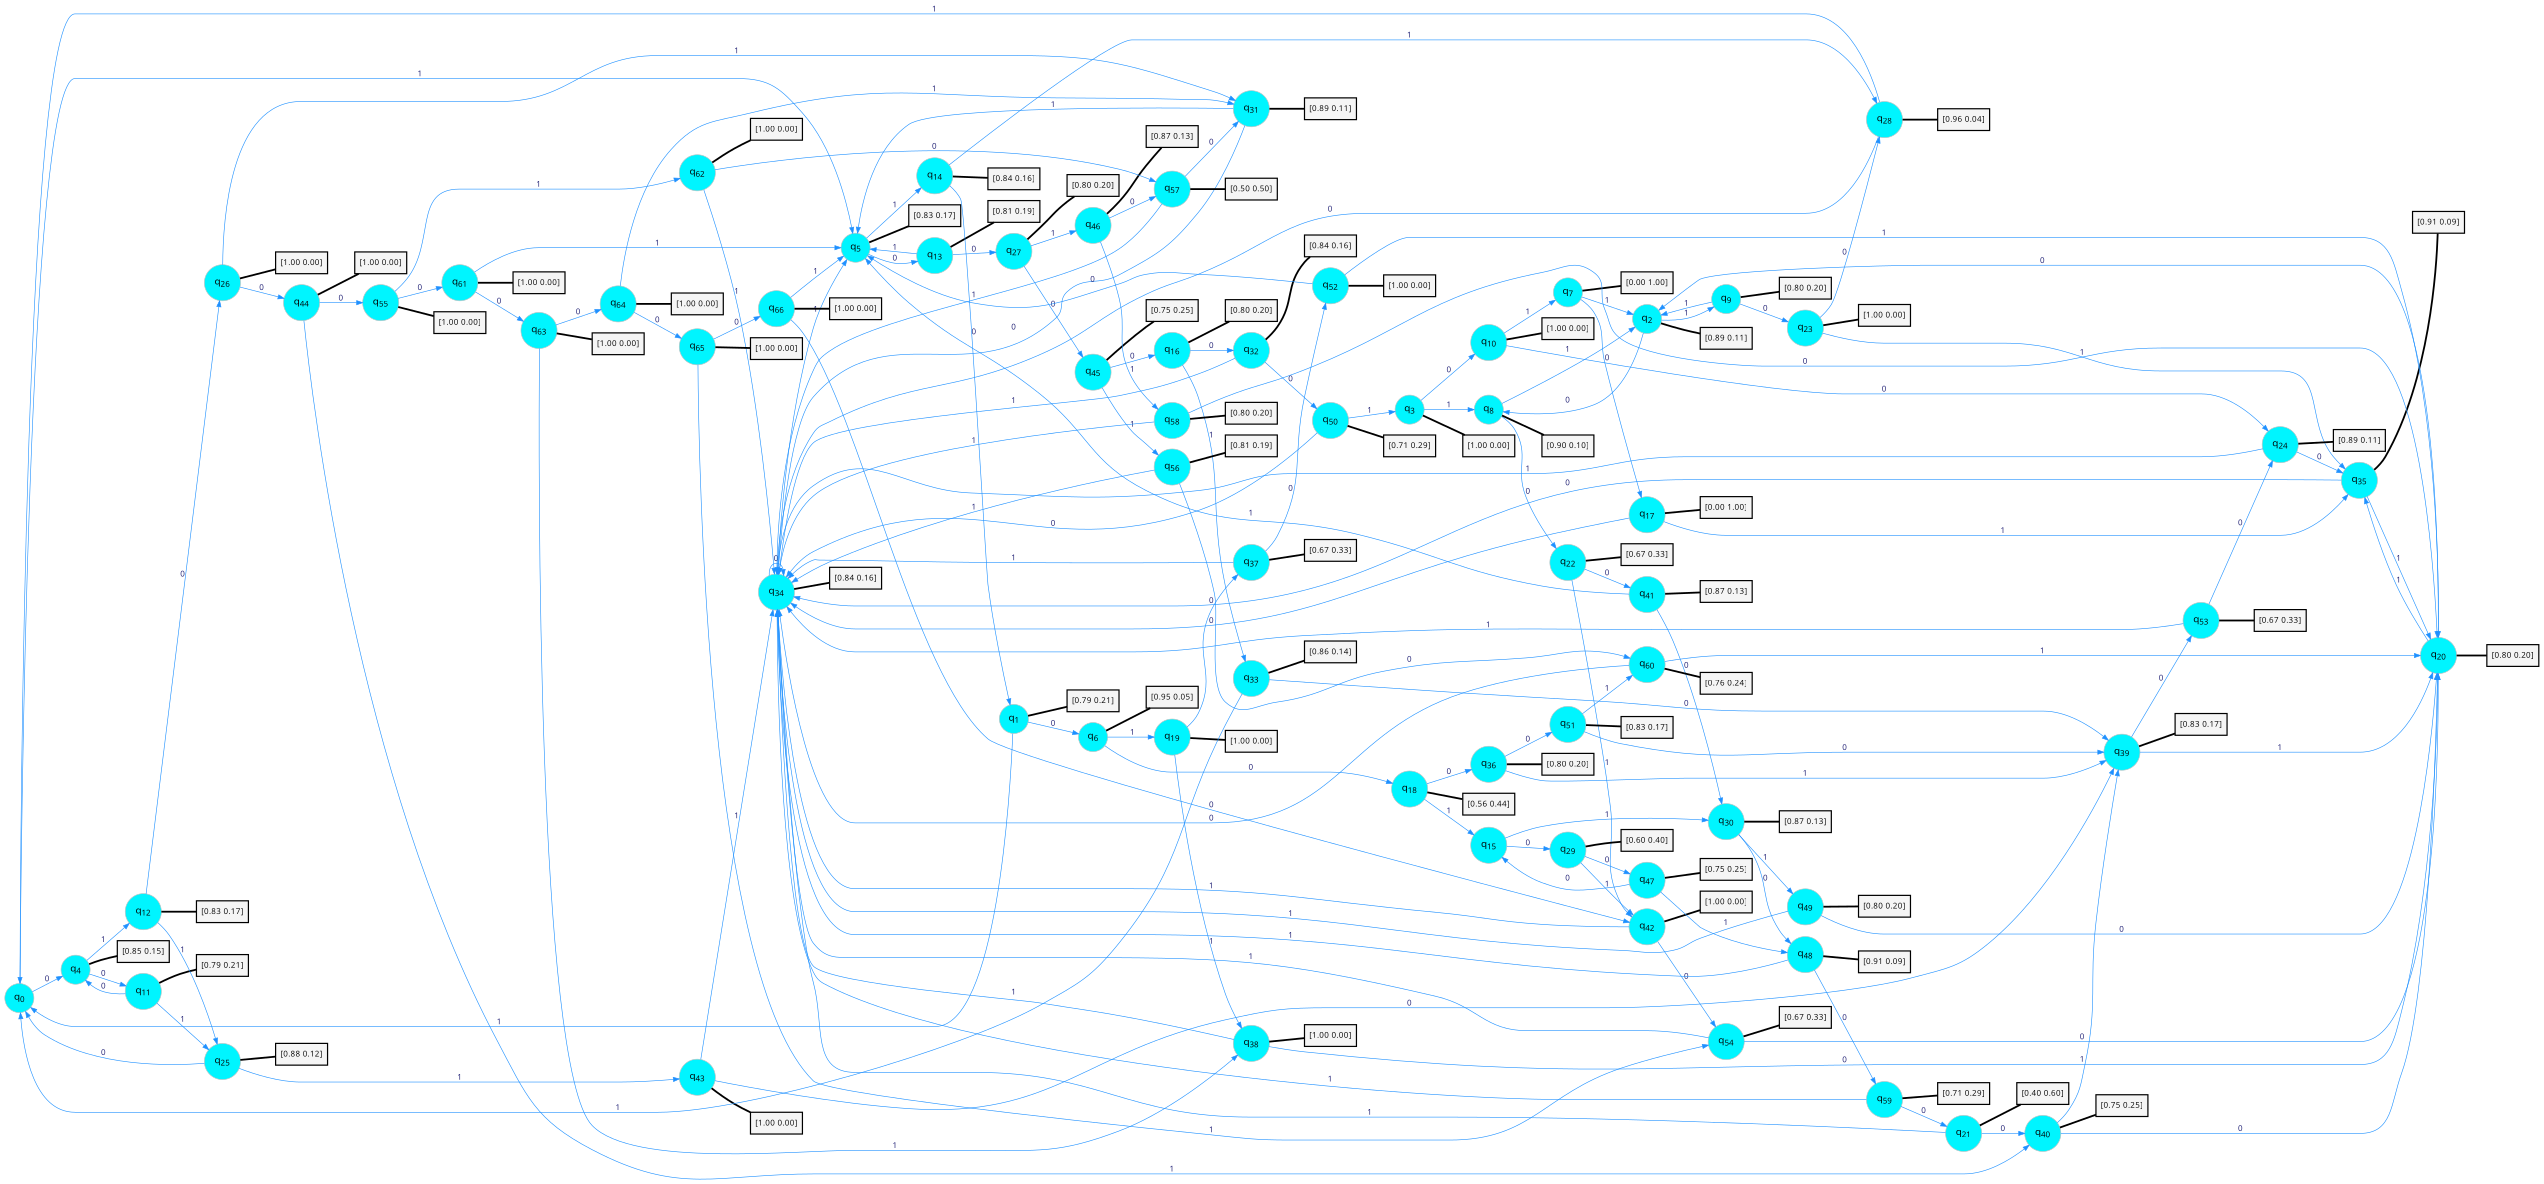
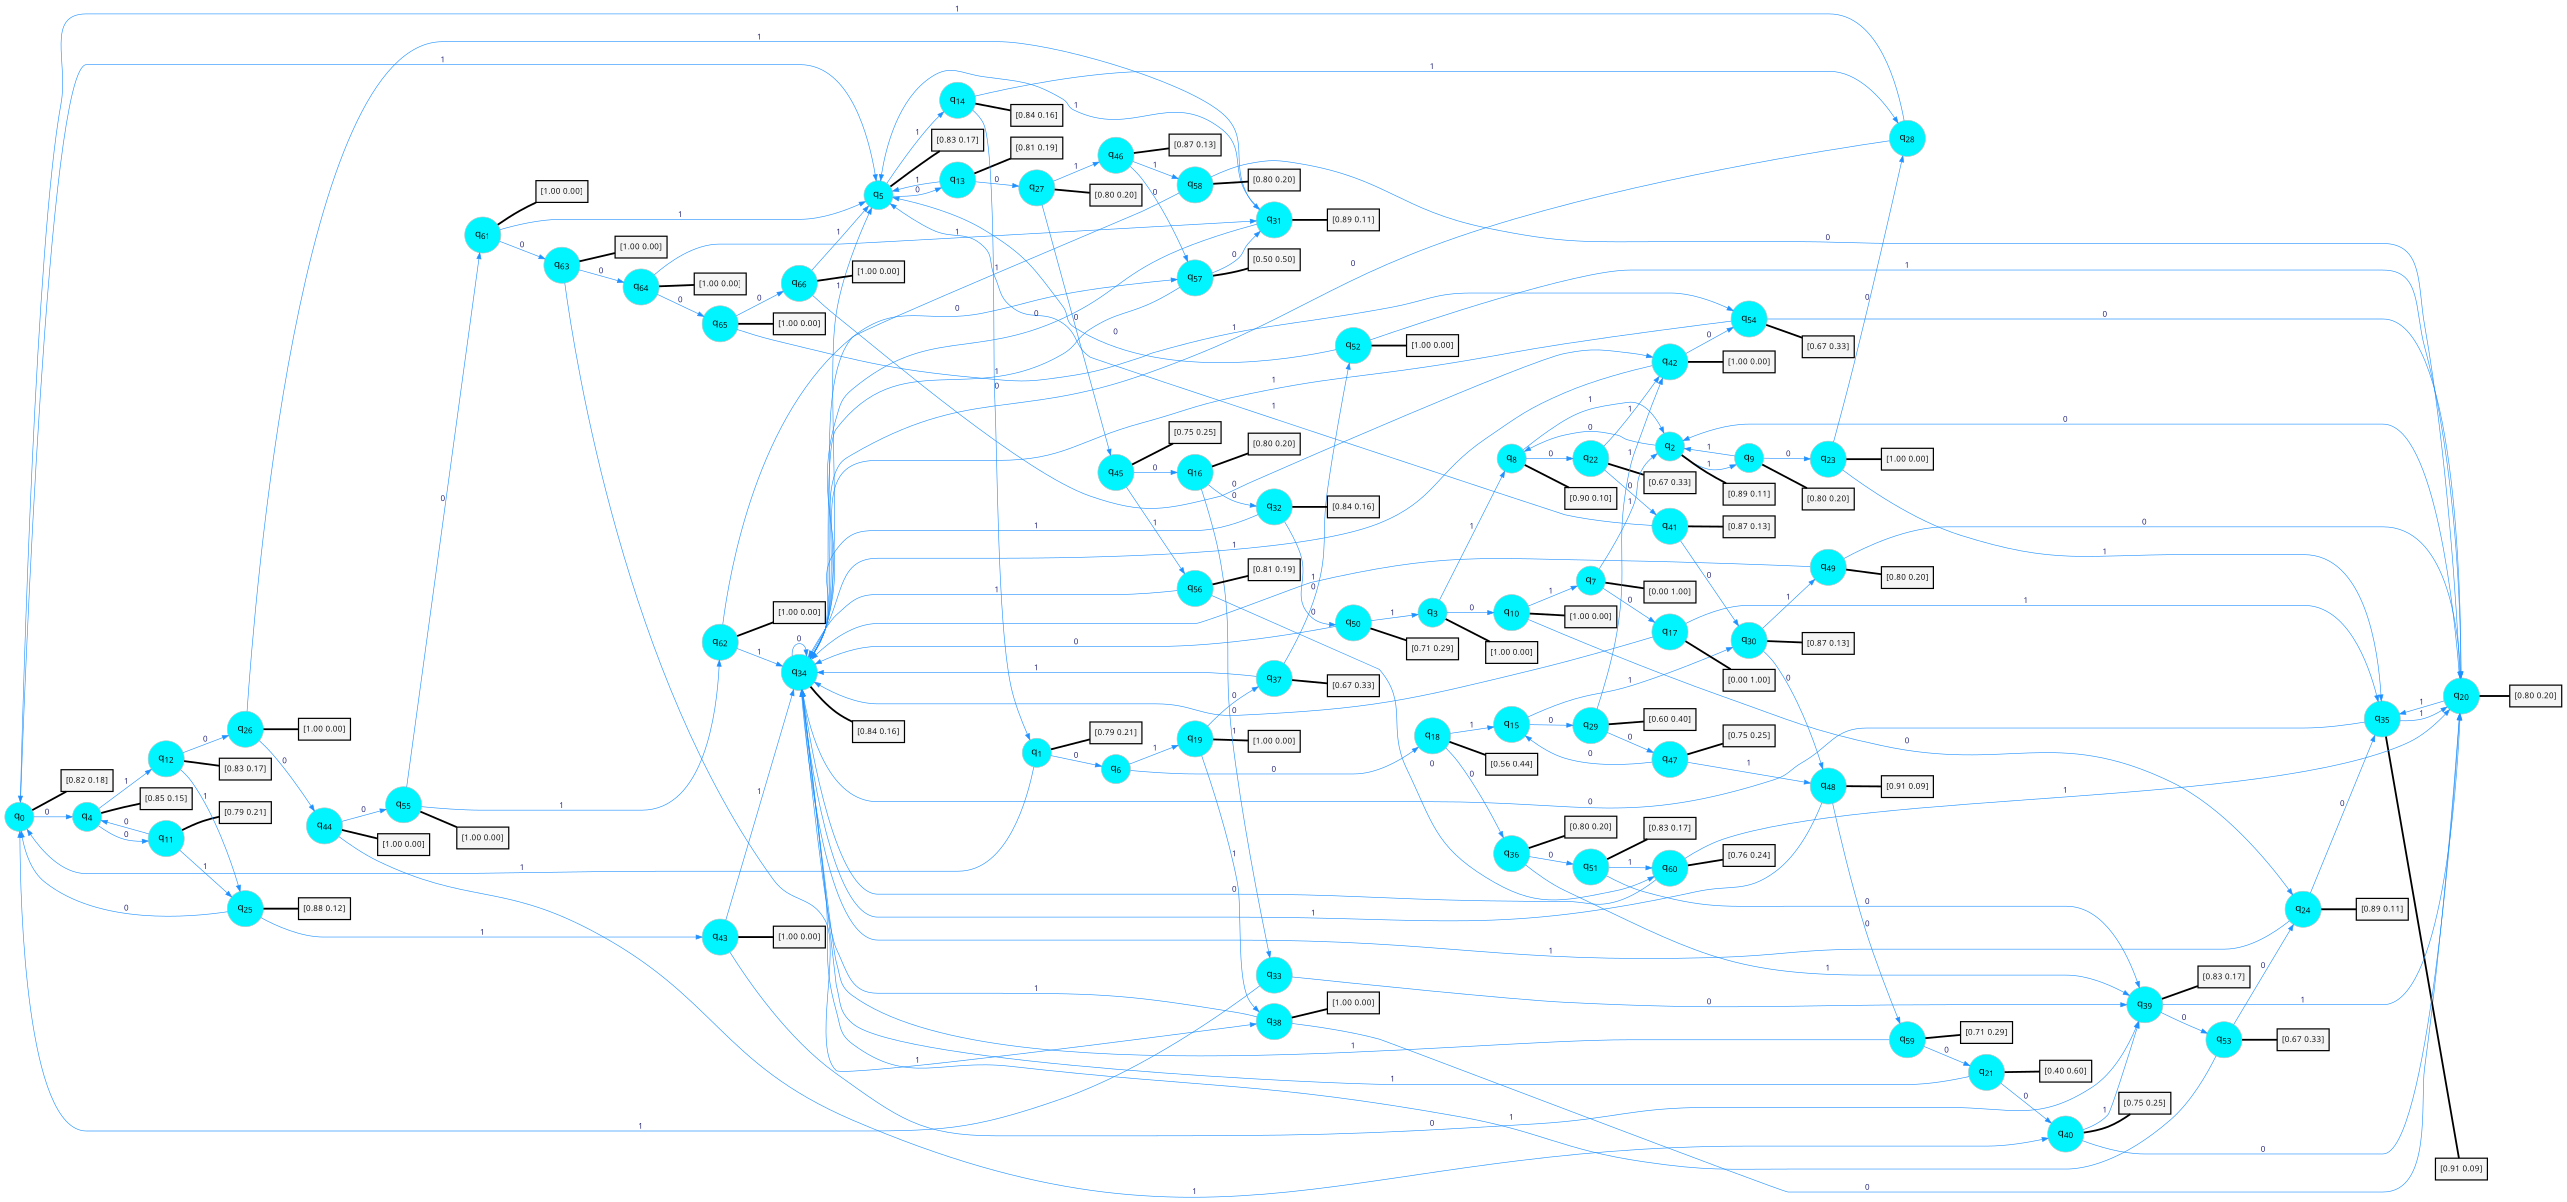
(1964, 120) -> none
(1330, 652) -> none
(1172, 697) -> none
none -> (87, 781)
